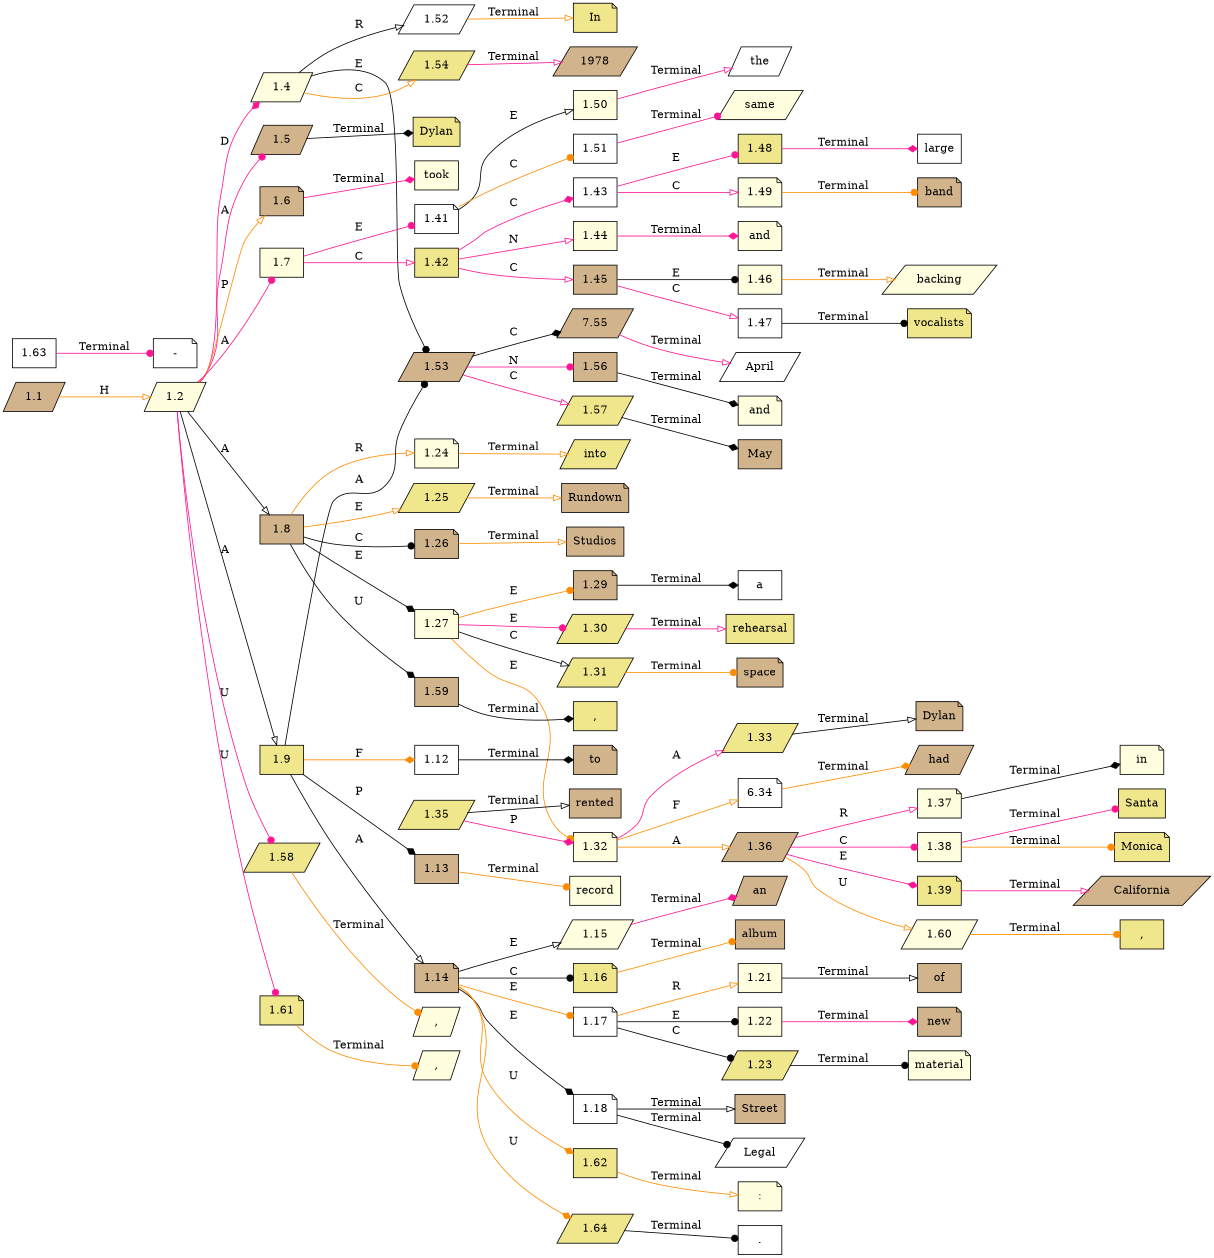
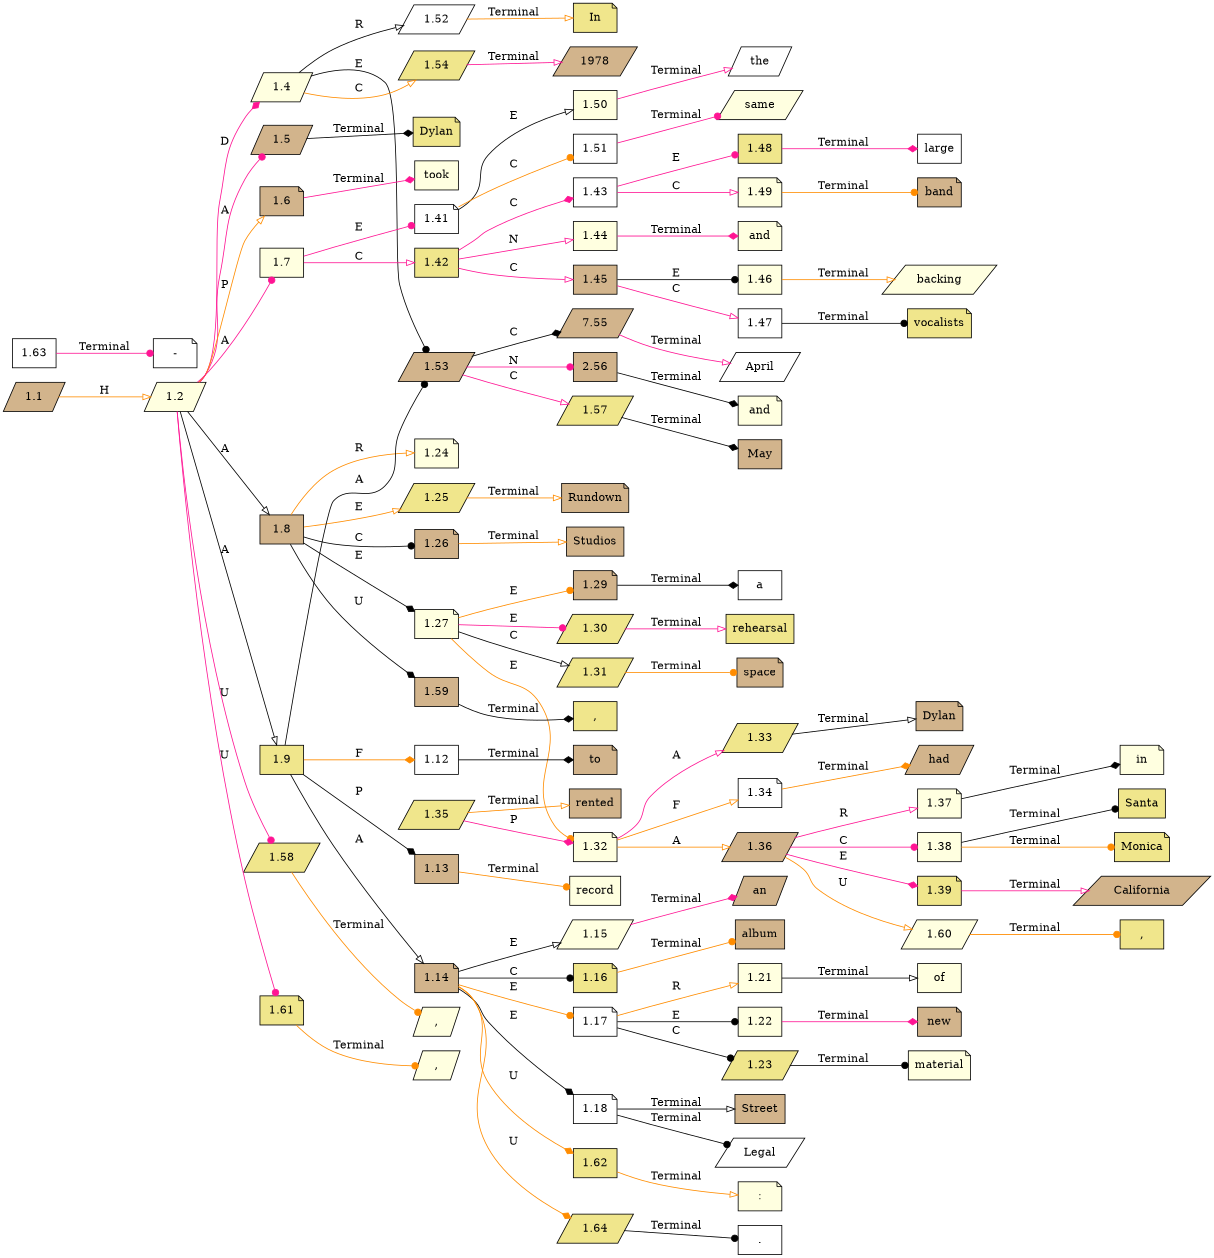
(595, 367) -> (595, 367)
(595, 454) -> none
(760, 793) -> (760, 793)
(514, 809) -> (514, 809)
(1037, 826) -> (1037, 826)
(939, 978) -> (939, 978)
